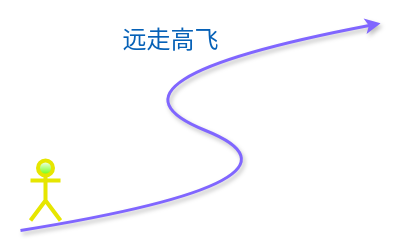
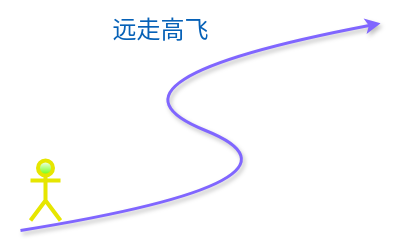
(171, 41) -> (161, 31)
